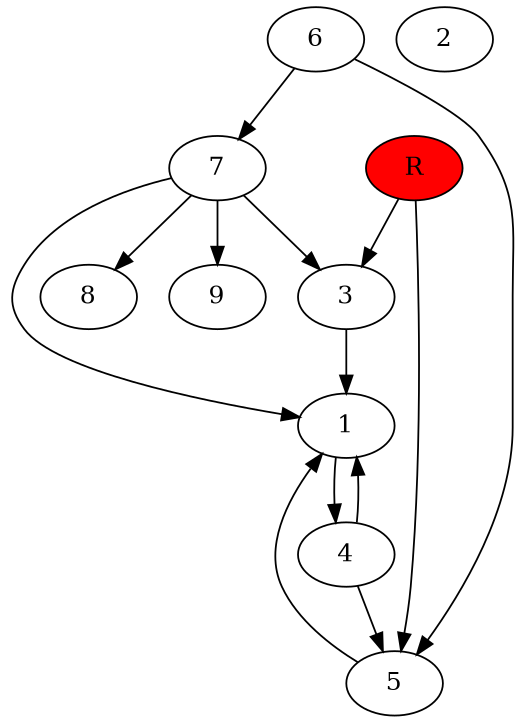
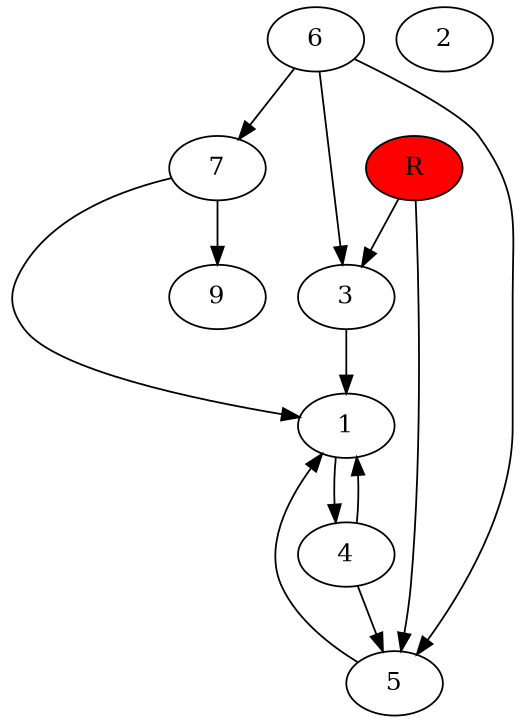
(275, 226) -> (330, 159)
(89, 297) -> none
